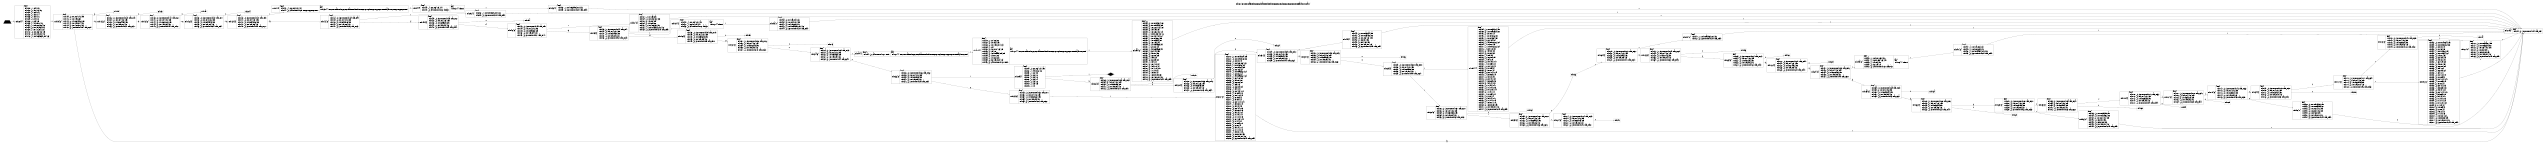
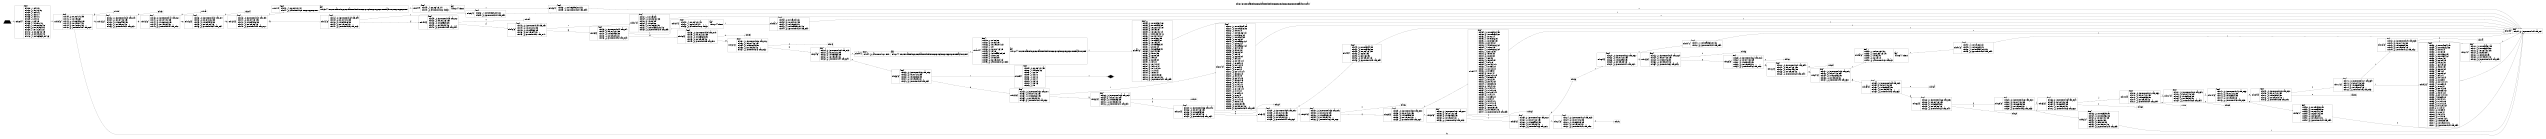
(1068, 80) -> (1070, 98)
